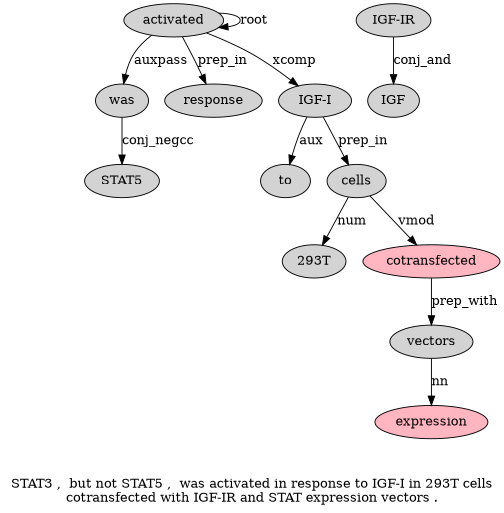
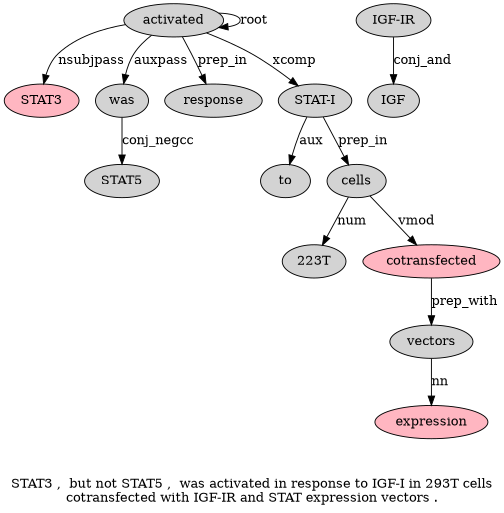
none -> (42, 101)
(315, 101) -> (315, 101)
(314, 261) -> (314, 261)
